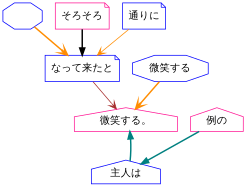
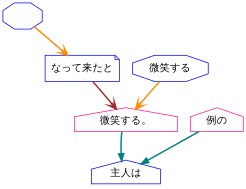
(82, 16) -> none
(144, 16) -> none
(102, 93) -> (102, 93)
(131, 150) -> (121, 143)
